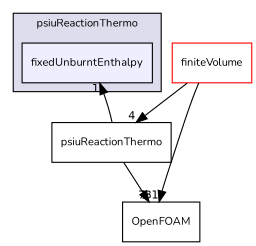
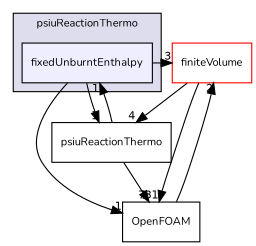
none -> (157, 63)
none -> (91, 98)
none -> (195, 149)
none -> (41, 161)
